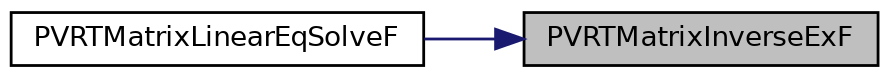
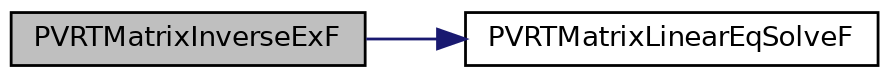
(460, 39) -> (402, 39)
